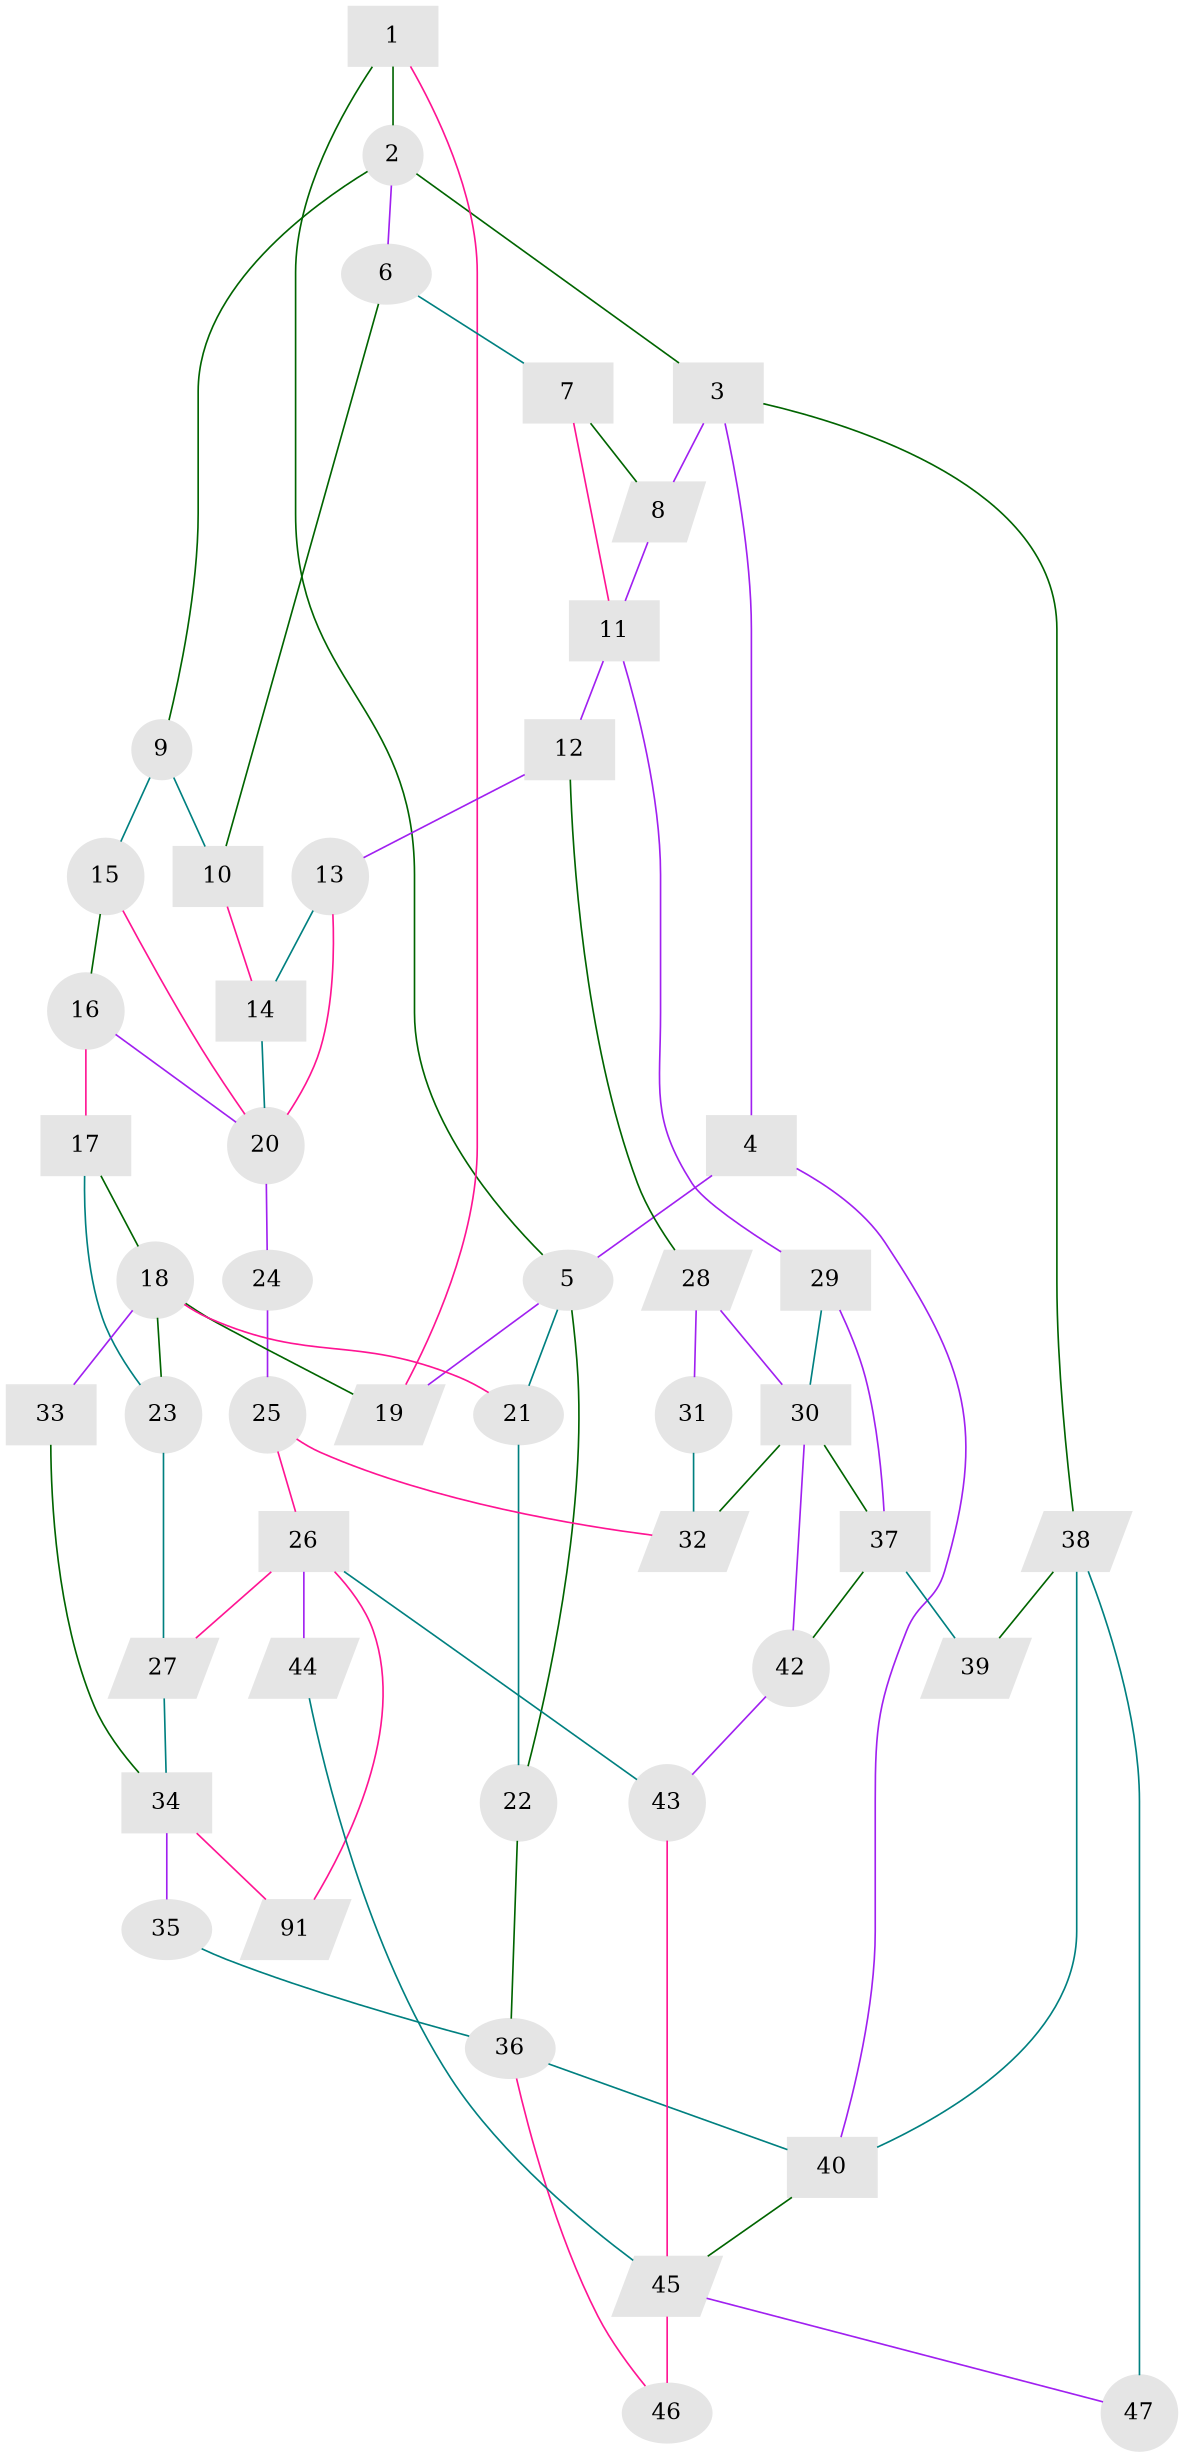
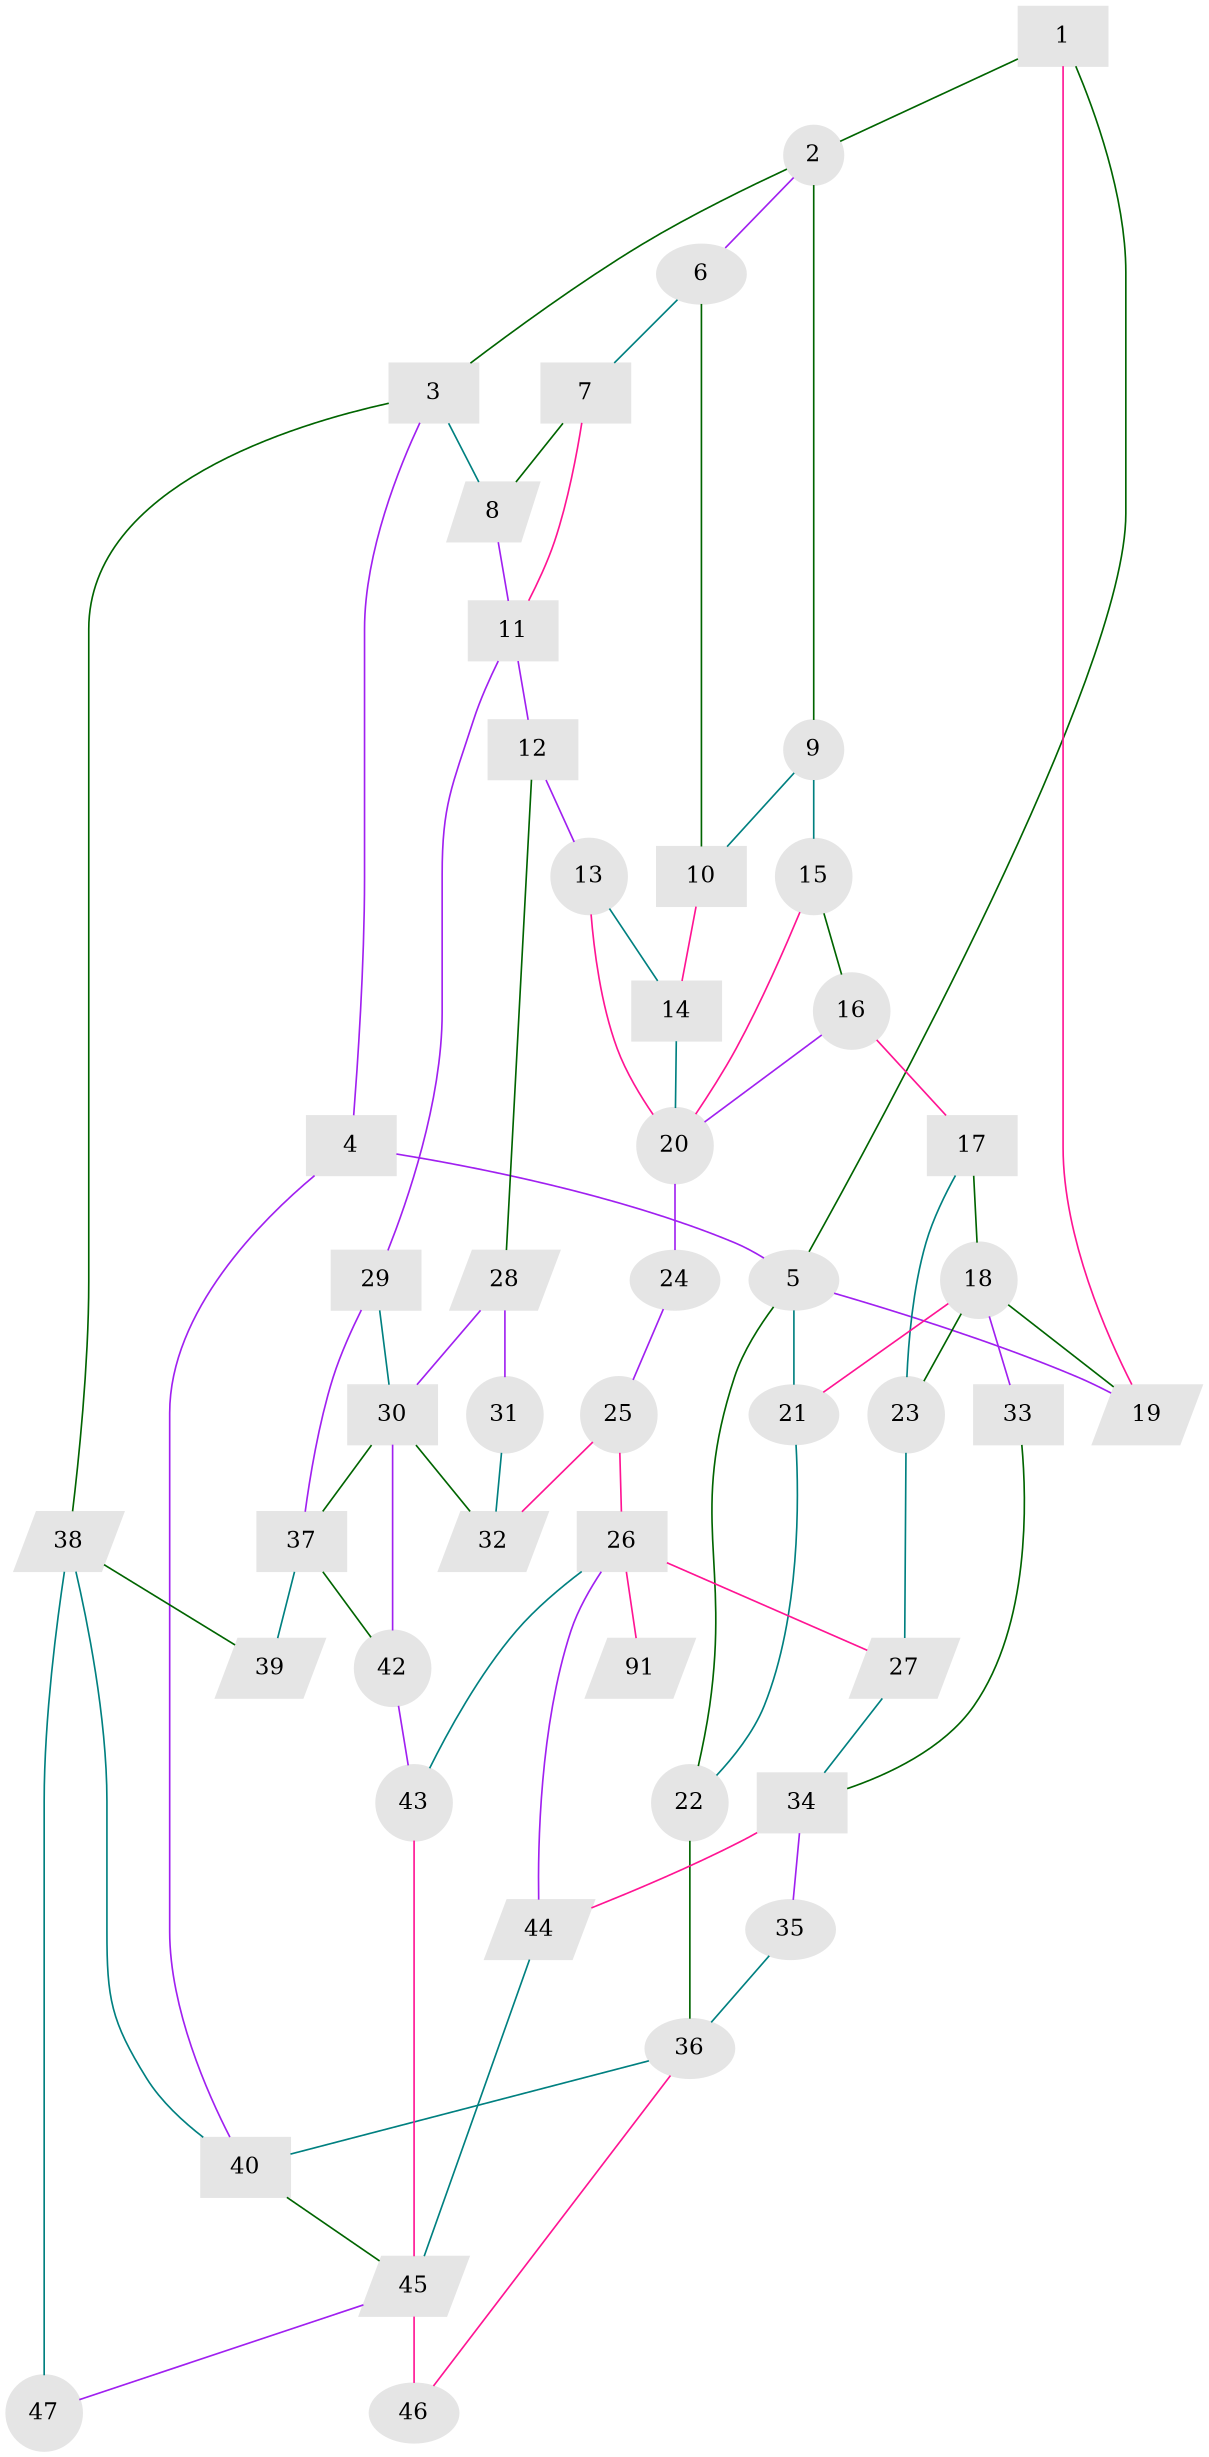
(689, 453) -> (464, 453)
(231, 1866) -> (675, 1873)
